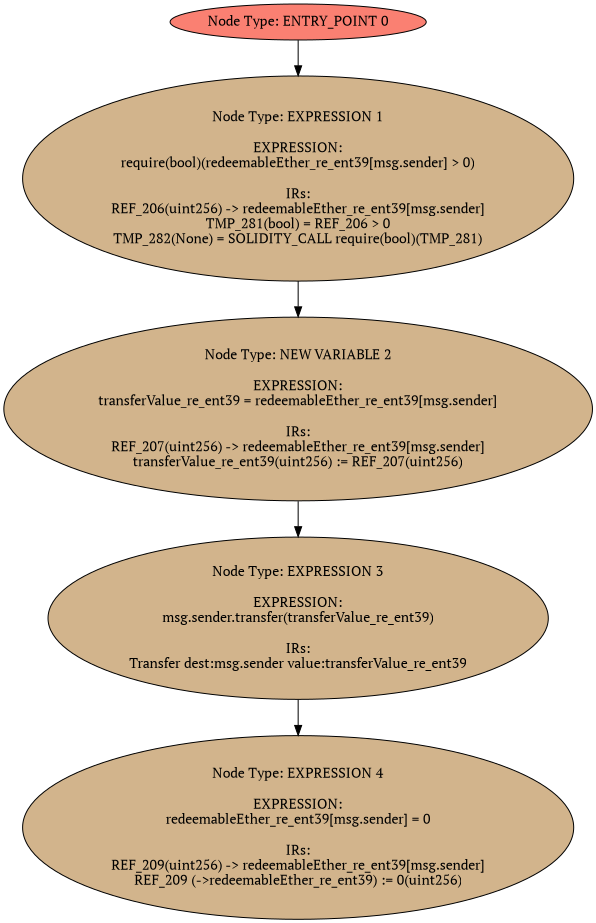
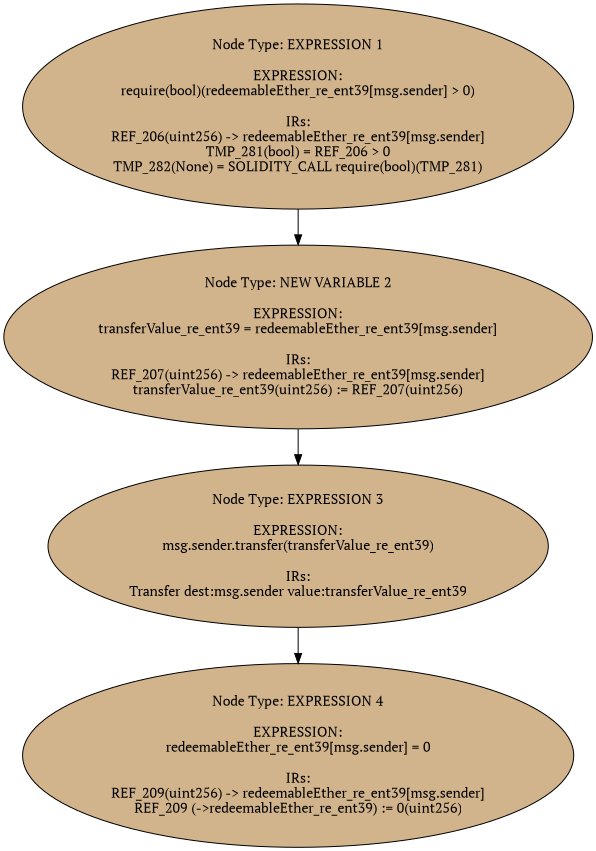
(298, 22) -> none
